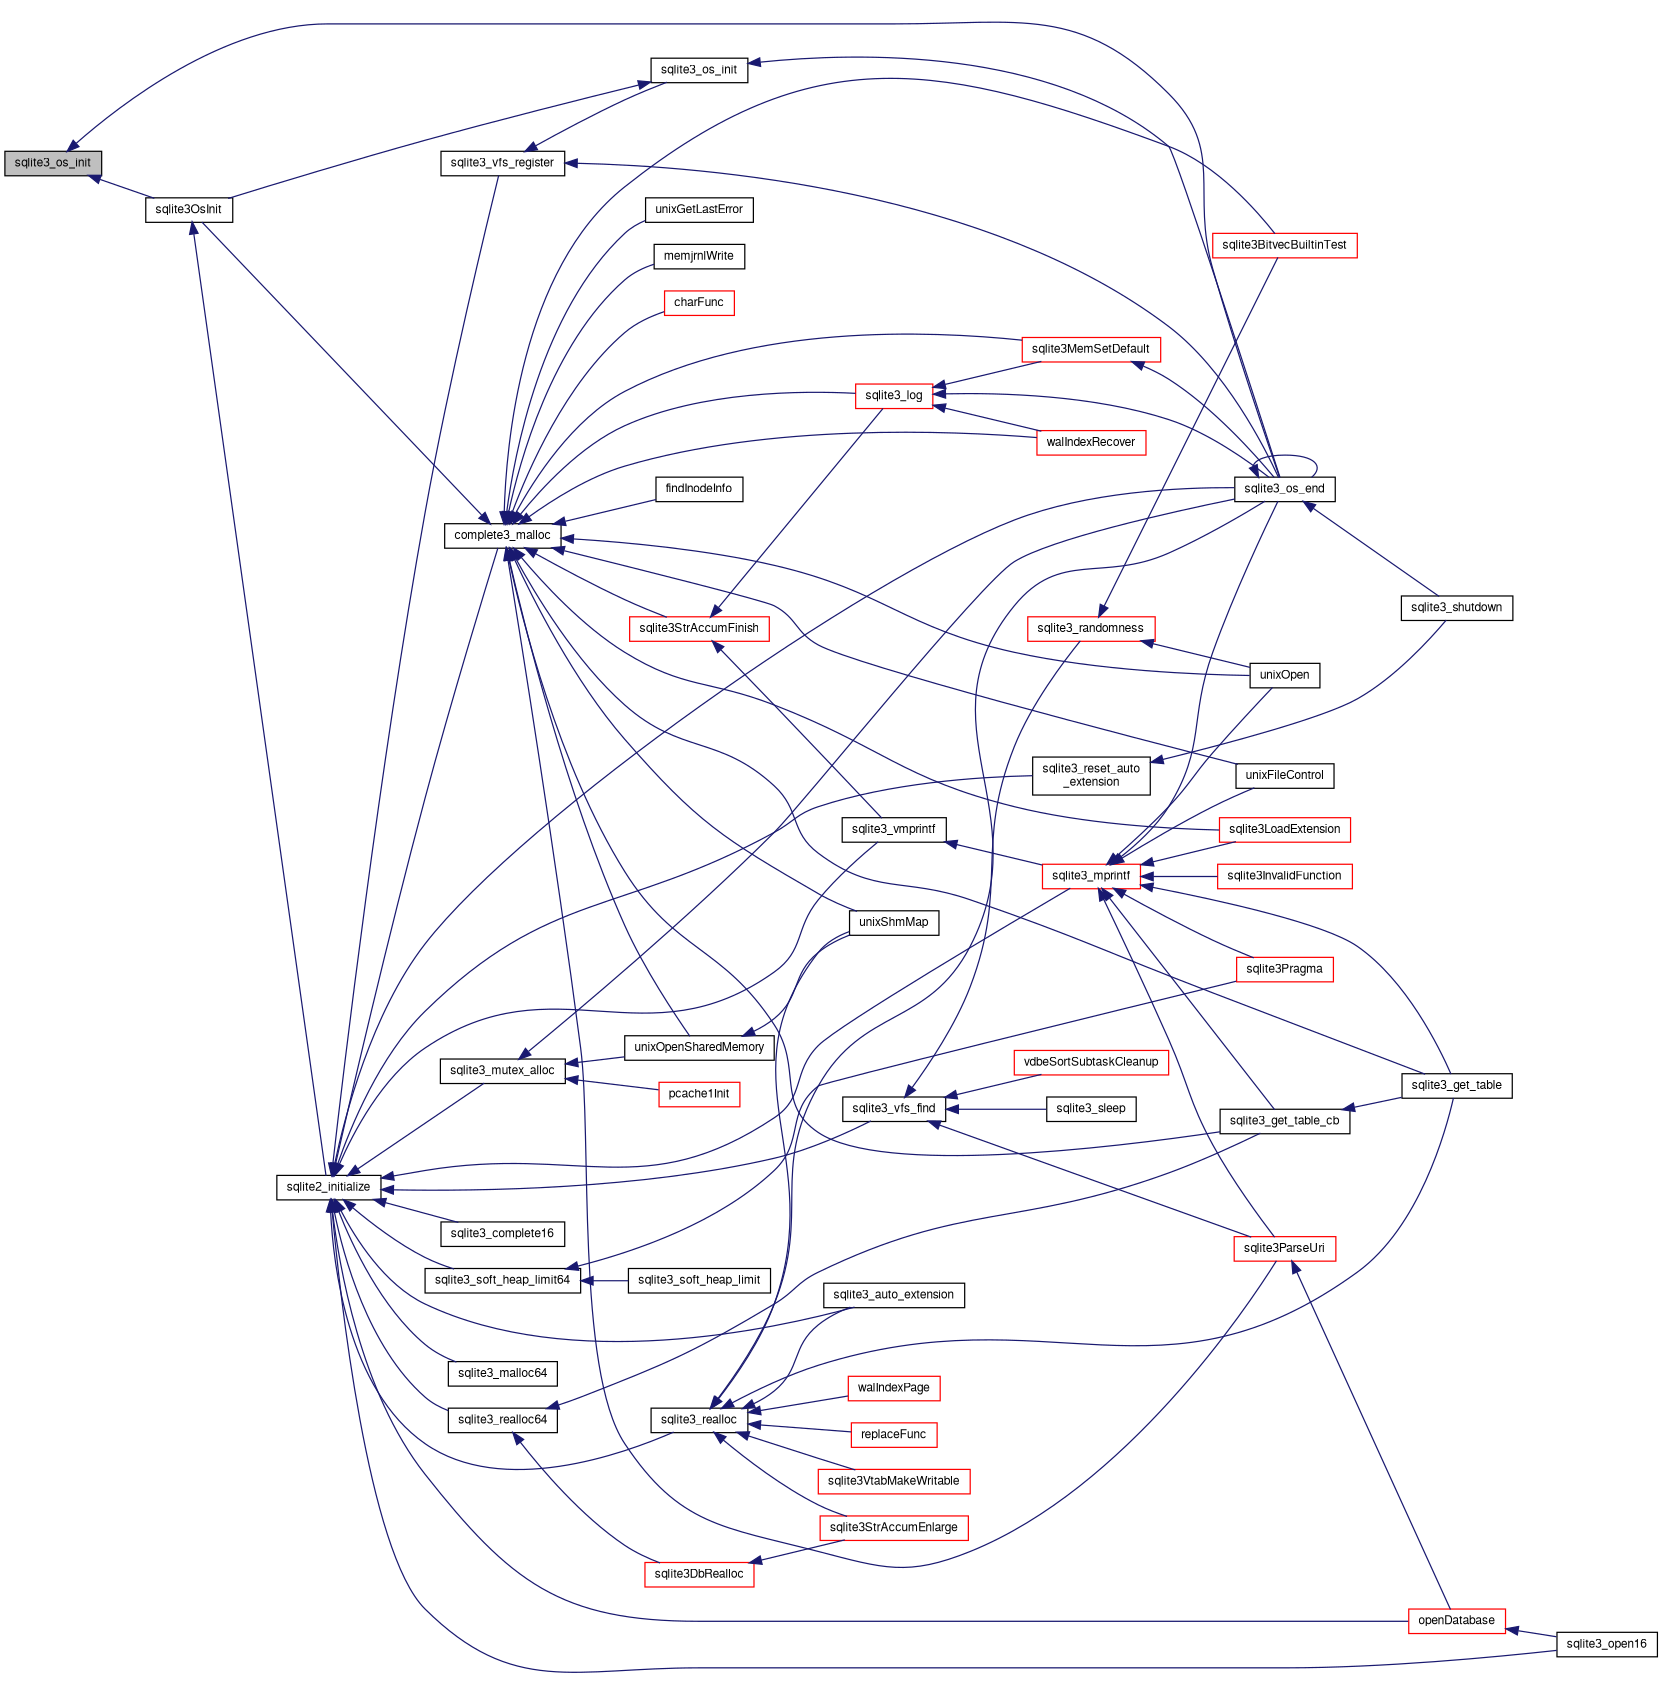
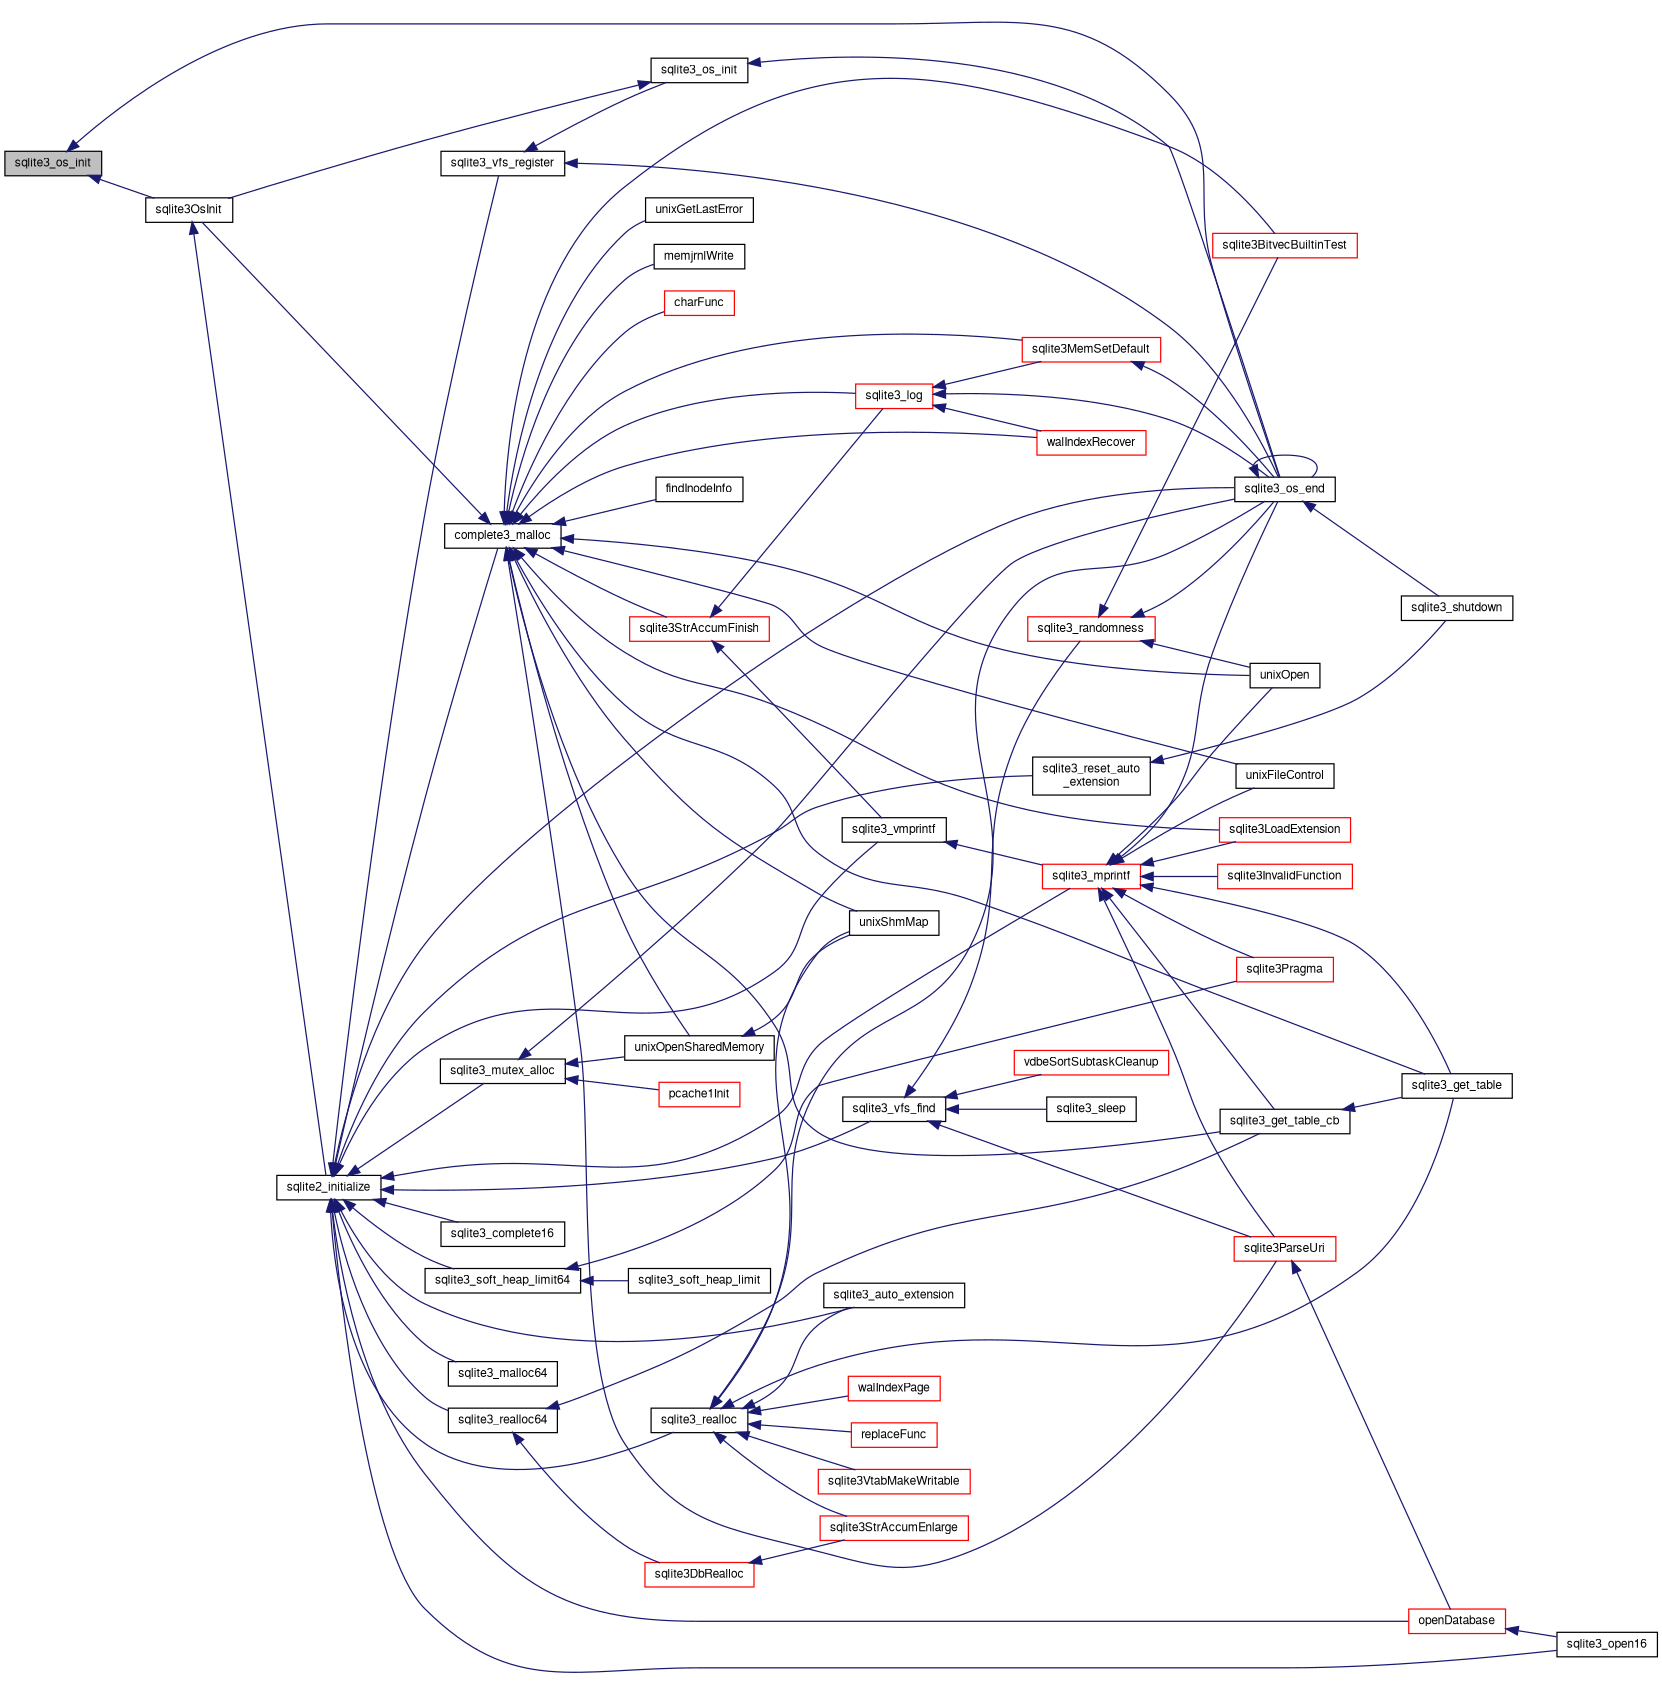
none -> (1215, 564)
